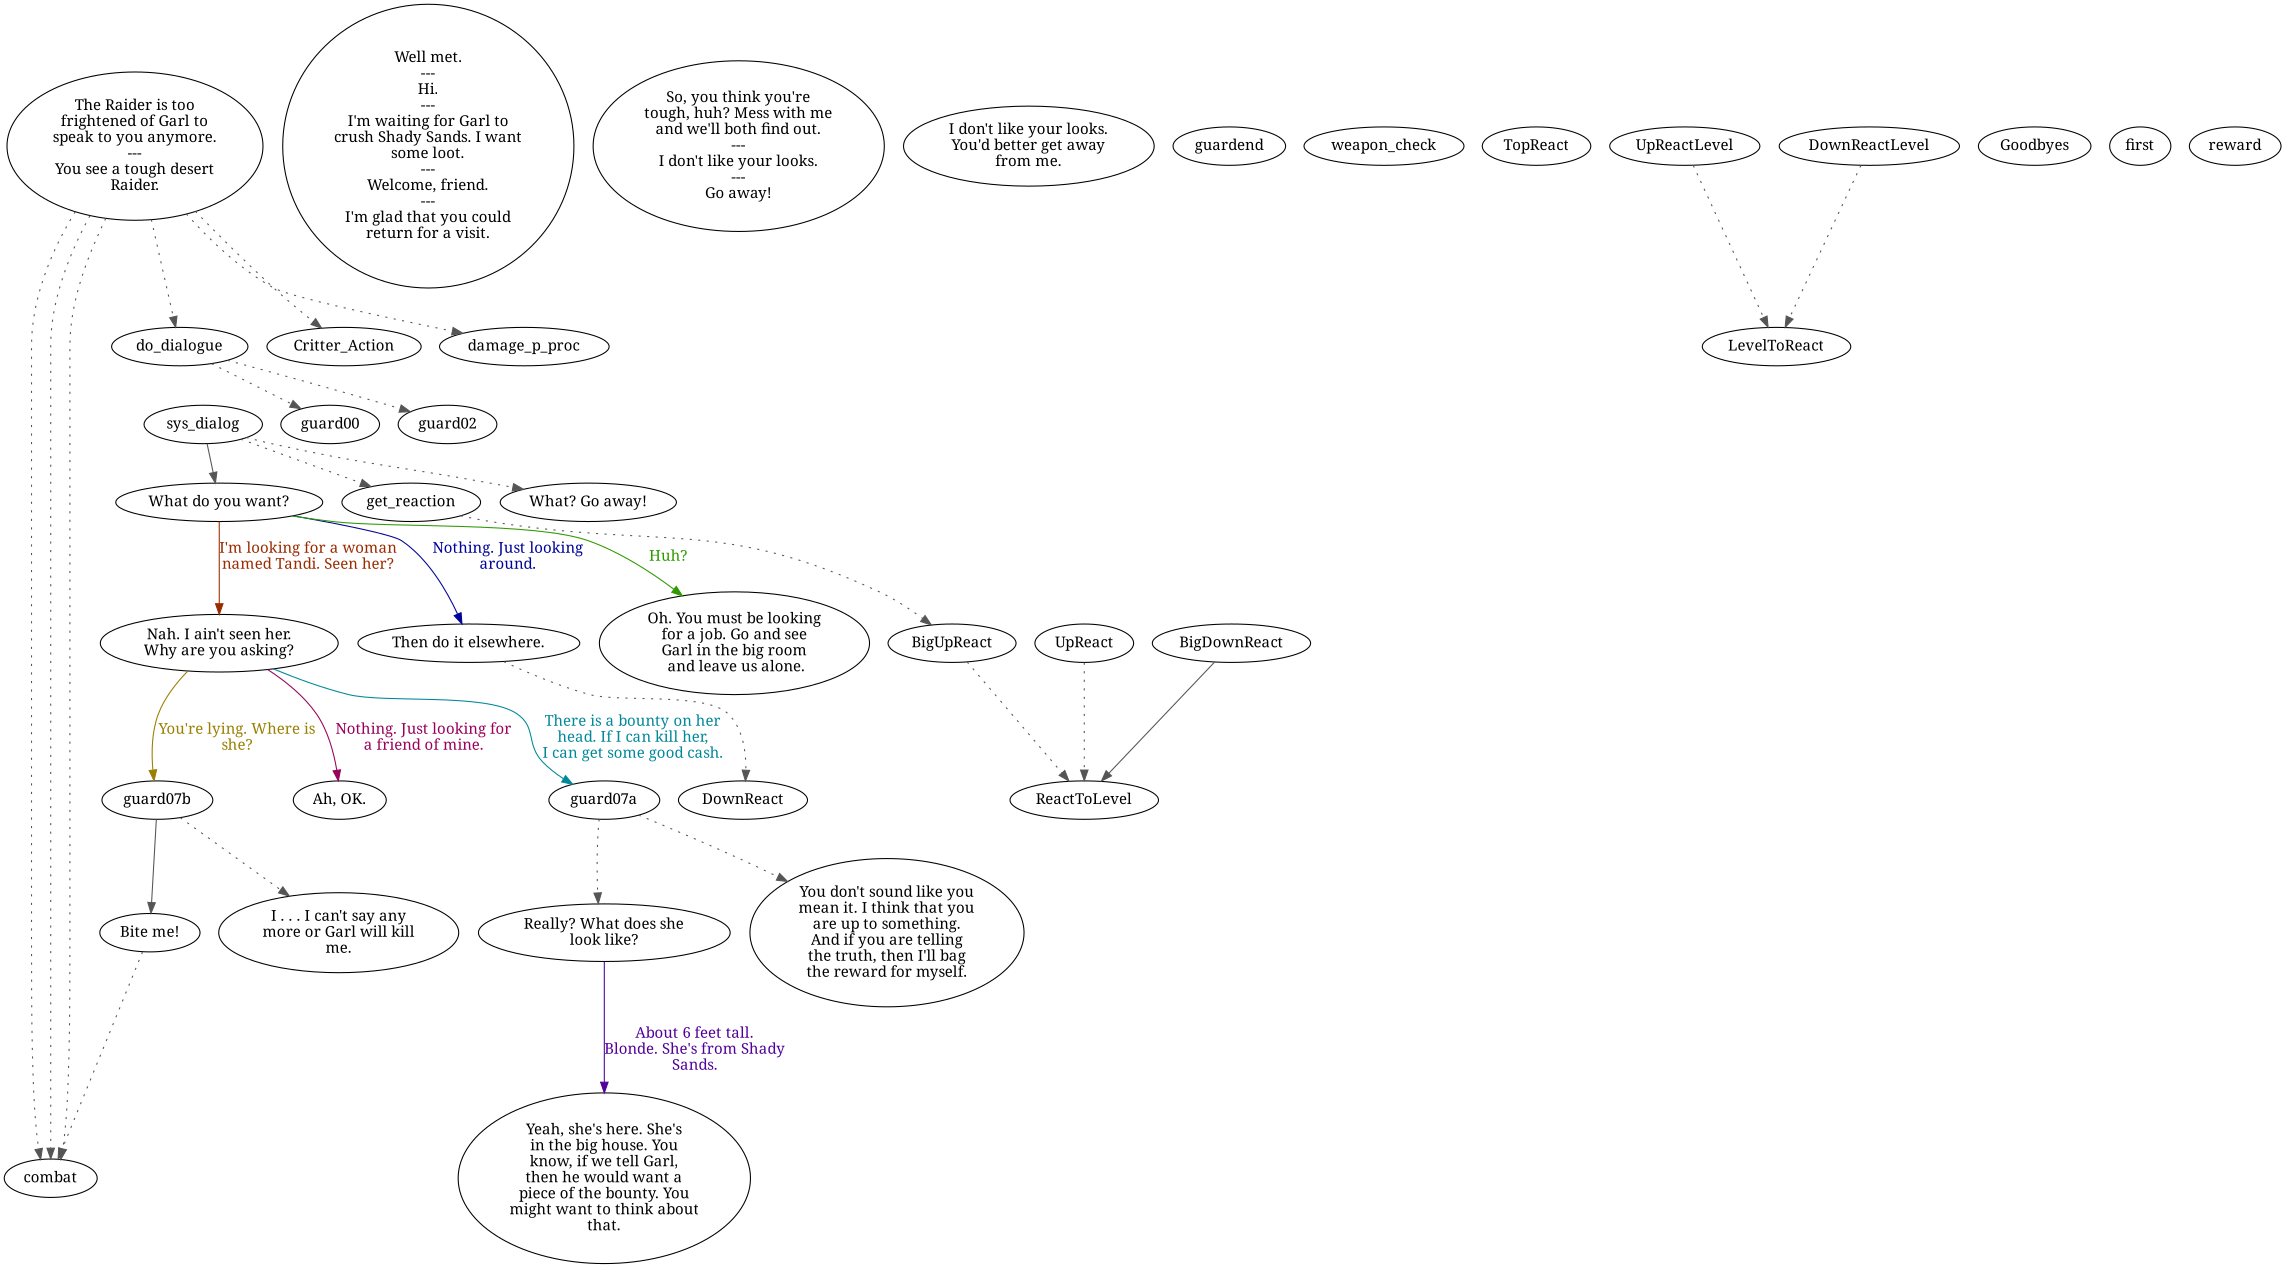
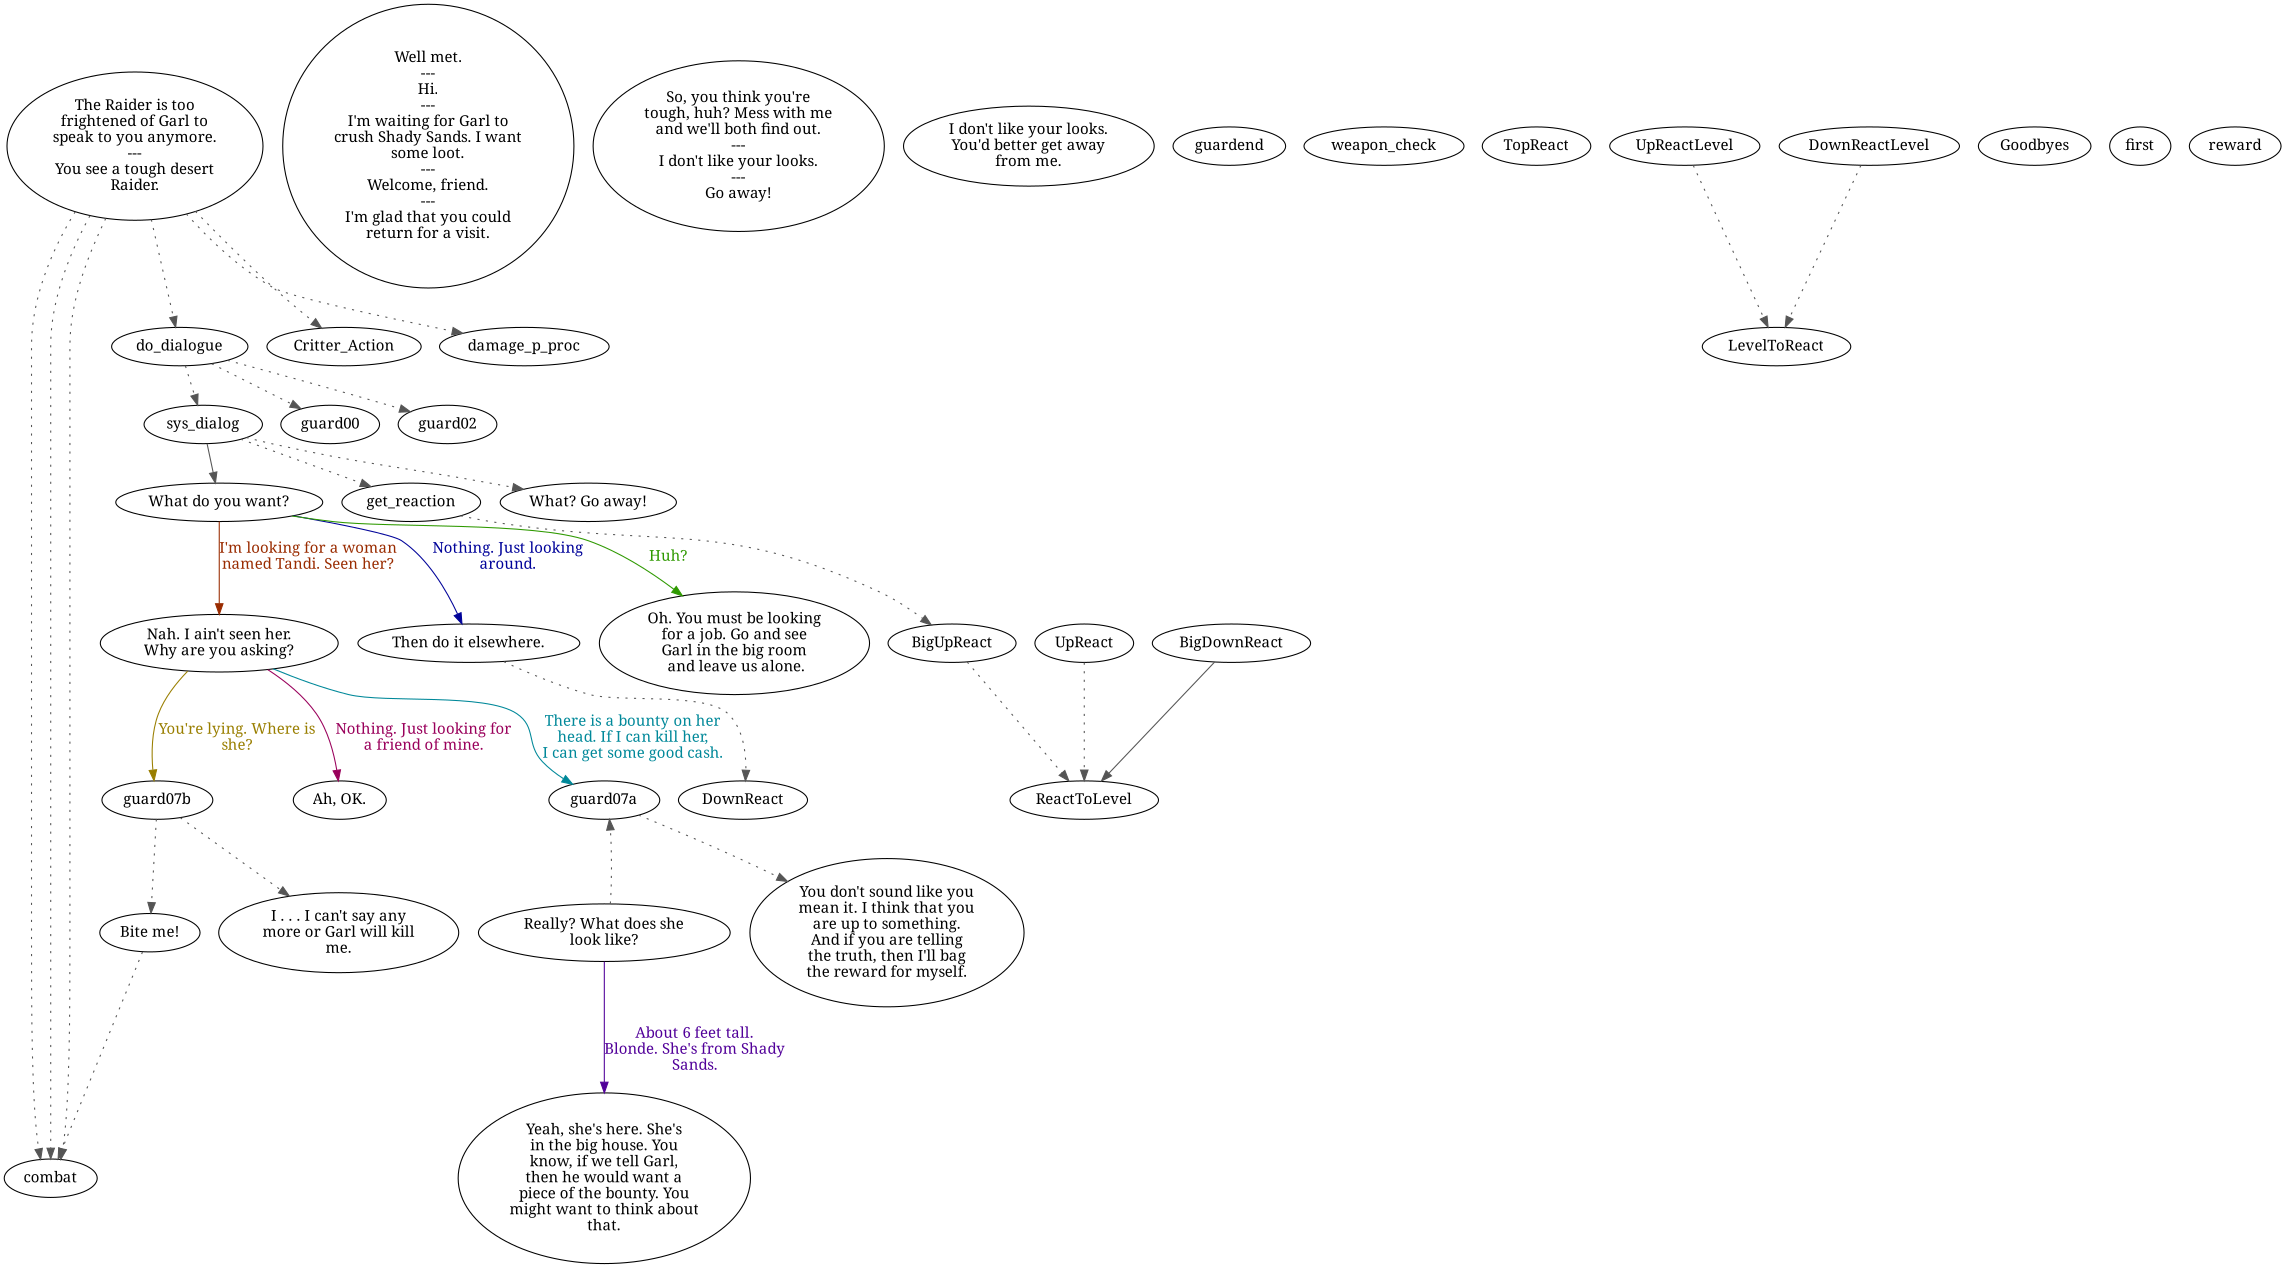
none -> (190, 380)
(597, 856) -> (612, 867)
(154, 861) -> (154, 861)
